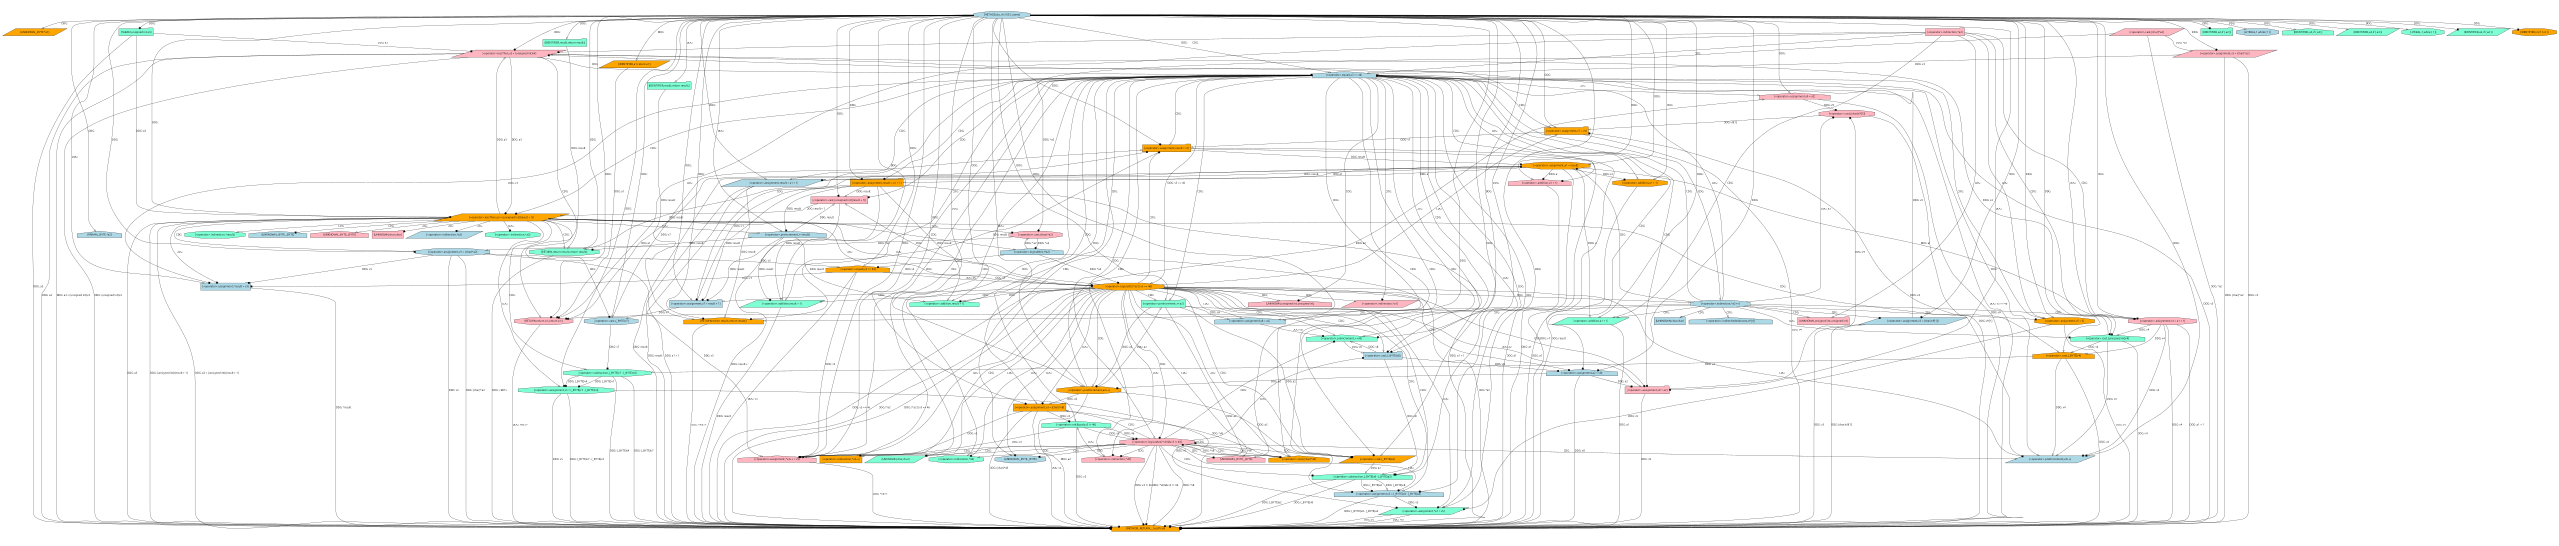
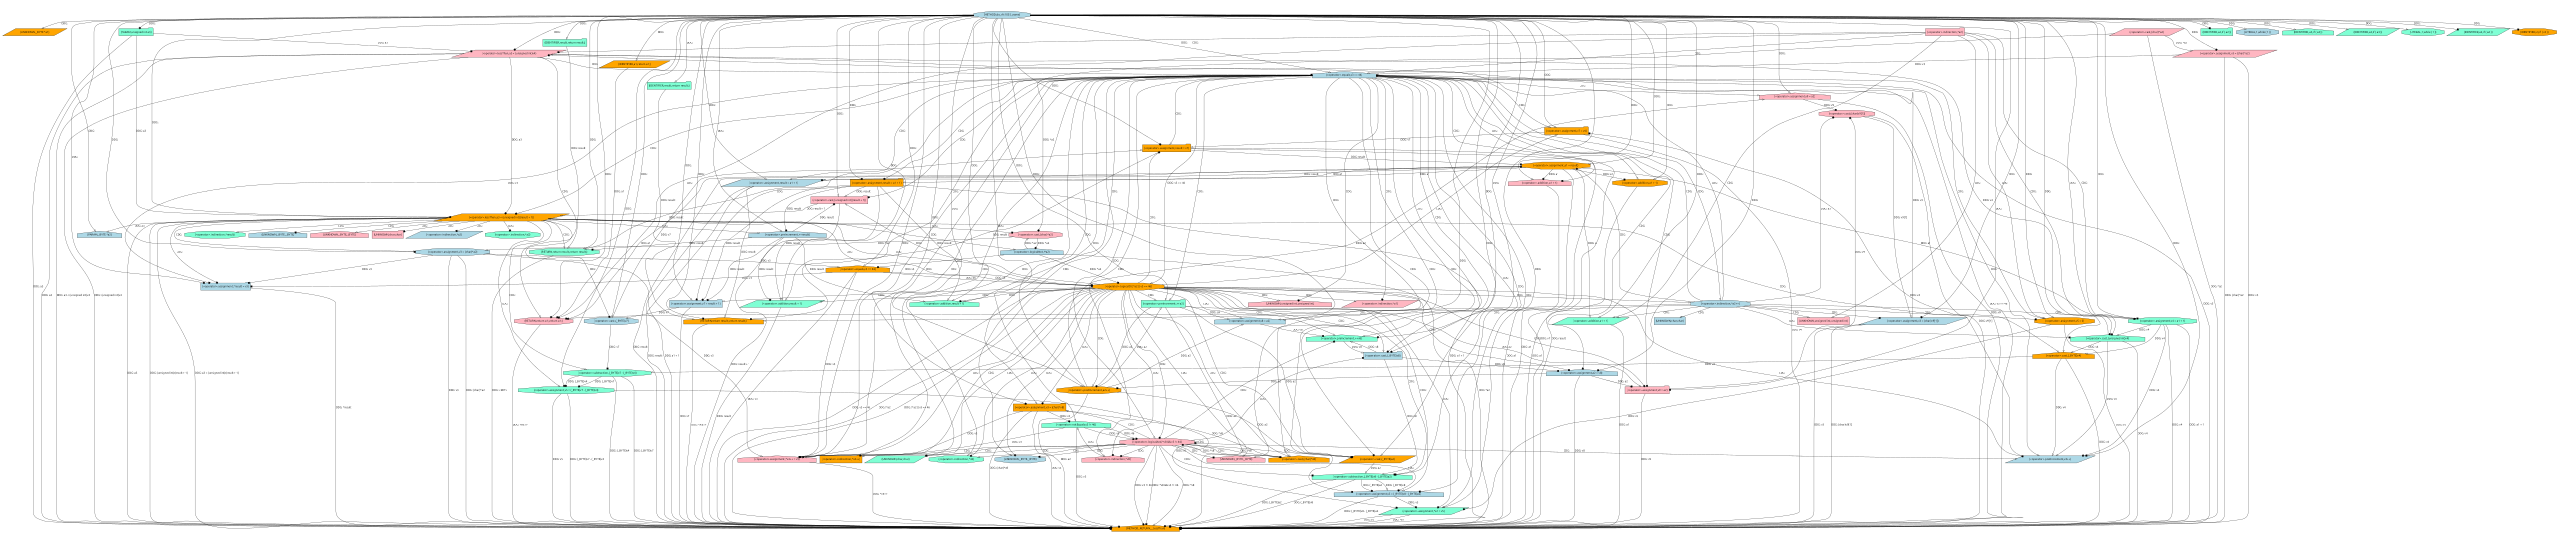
(103, 23) -> (103, 23)
(837, 43) -> (837, 43)
(1706, 122) -> (1894, 207)
(497, 136) -> (278, 220)
(842, 182) -> (679, 513)
(813, 218) -> (813, 218)
(1731, 321) -> none
(2162, 321) -> (2162, 321)
(1065, 399) -> (1174, 356)
